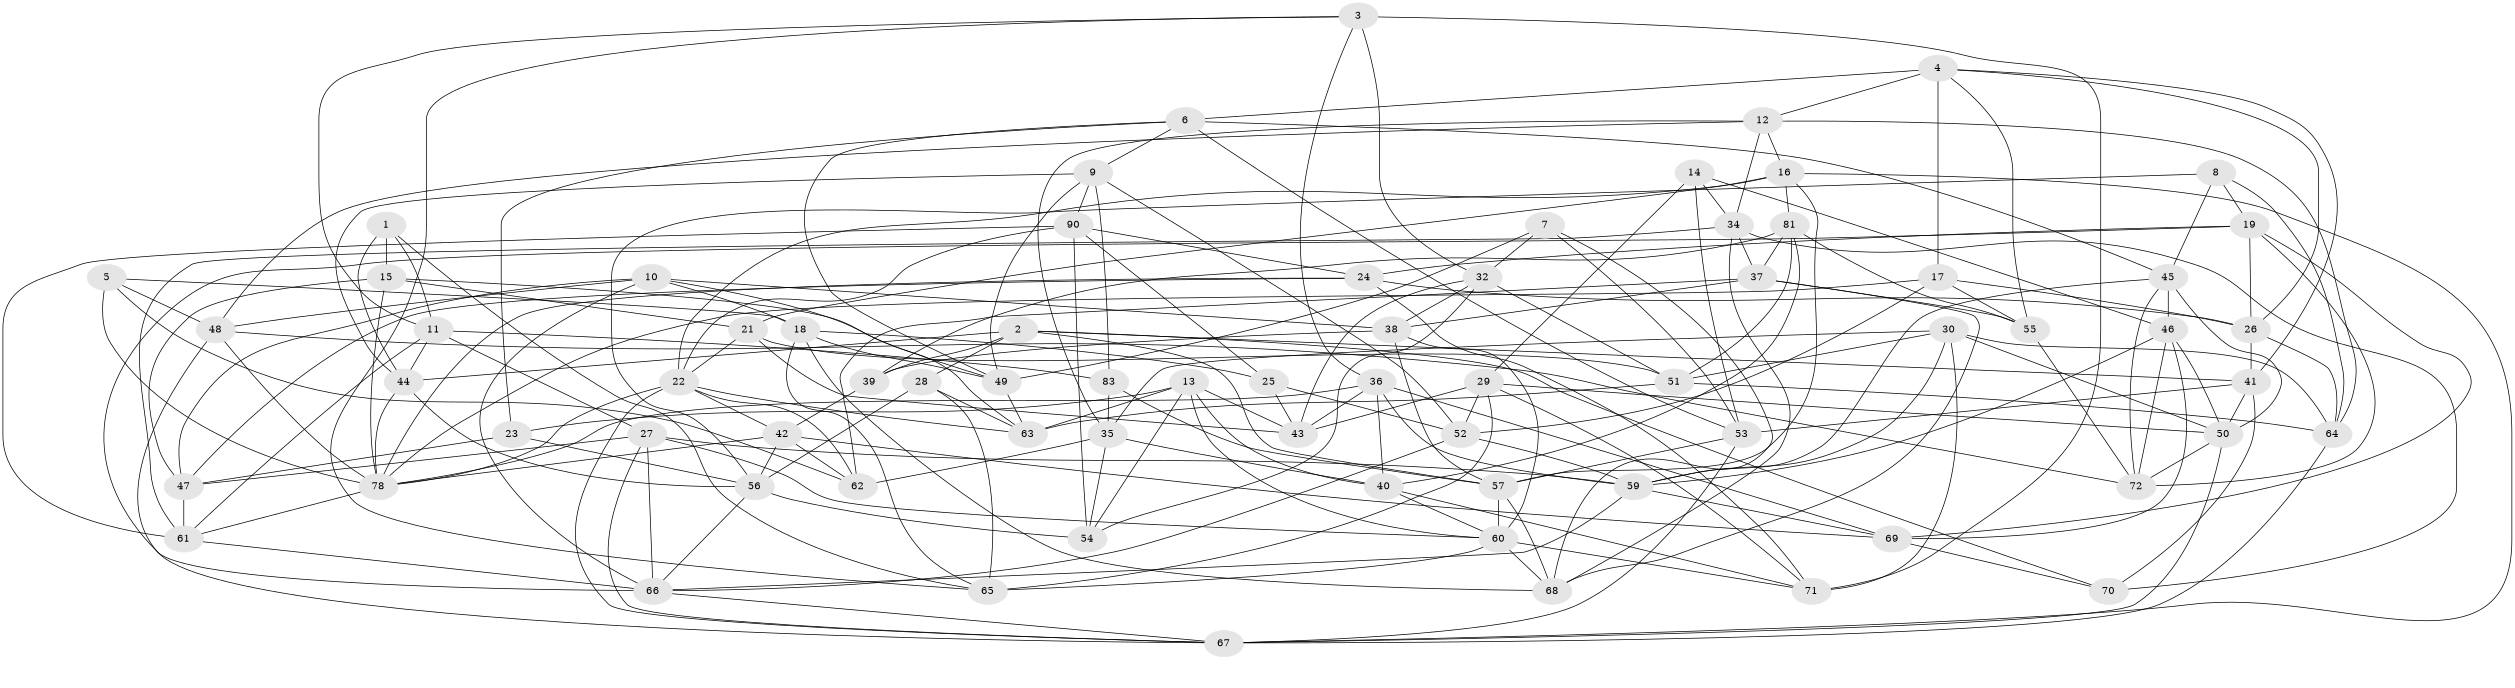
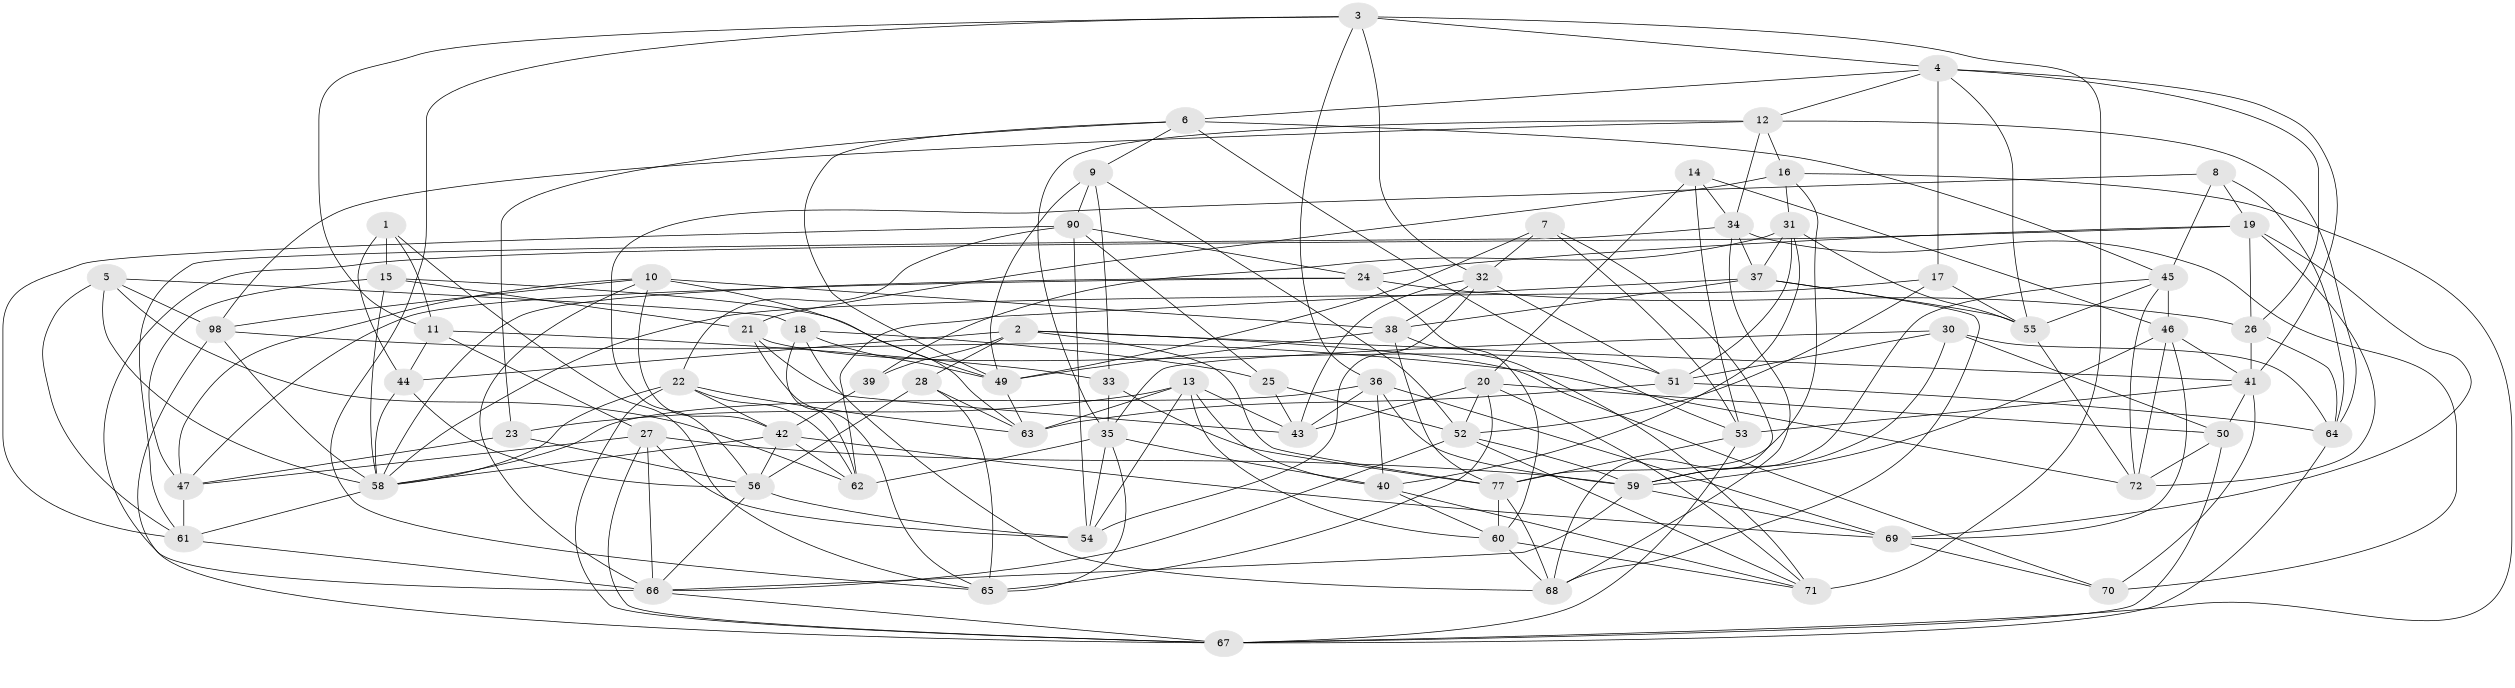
none -> (1648, 42)
(625, 187) -> none
(1189, 196) -> none
(1790, 225) -> (1790, 225)
(728, 300) -> (658, 400)
(2109, 302) -> none
(216, 330) -> (216, 330)
(1017, 351) -> (1205, 353)
(2260, 355) -> (2107, 301)
(707, 361) -> (827, 417)
(2197, 375) -> (2214, 358)
(1109, 382) -> (1109, 382)
(1484, 382) -> (1484, 382)
(310, 425) -> (59, 421)
(378, 487) -> (378, 487)
(1499, 487) -> (1499, 487)
(1946, 499) -> (1636, 513)
(1066, 520) -> (852, 523)
(1270, 575) -> (1107, 559)
